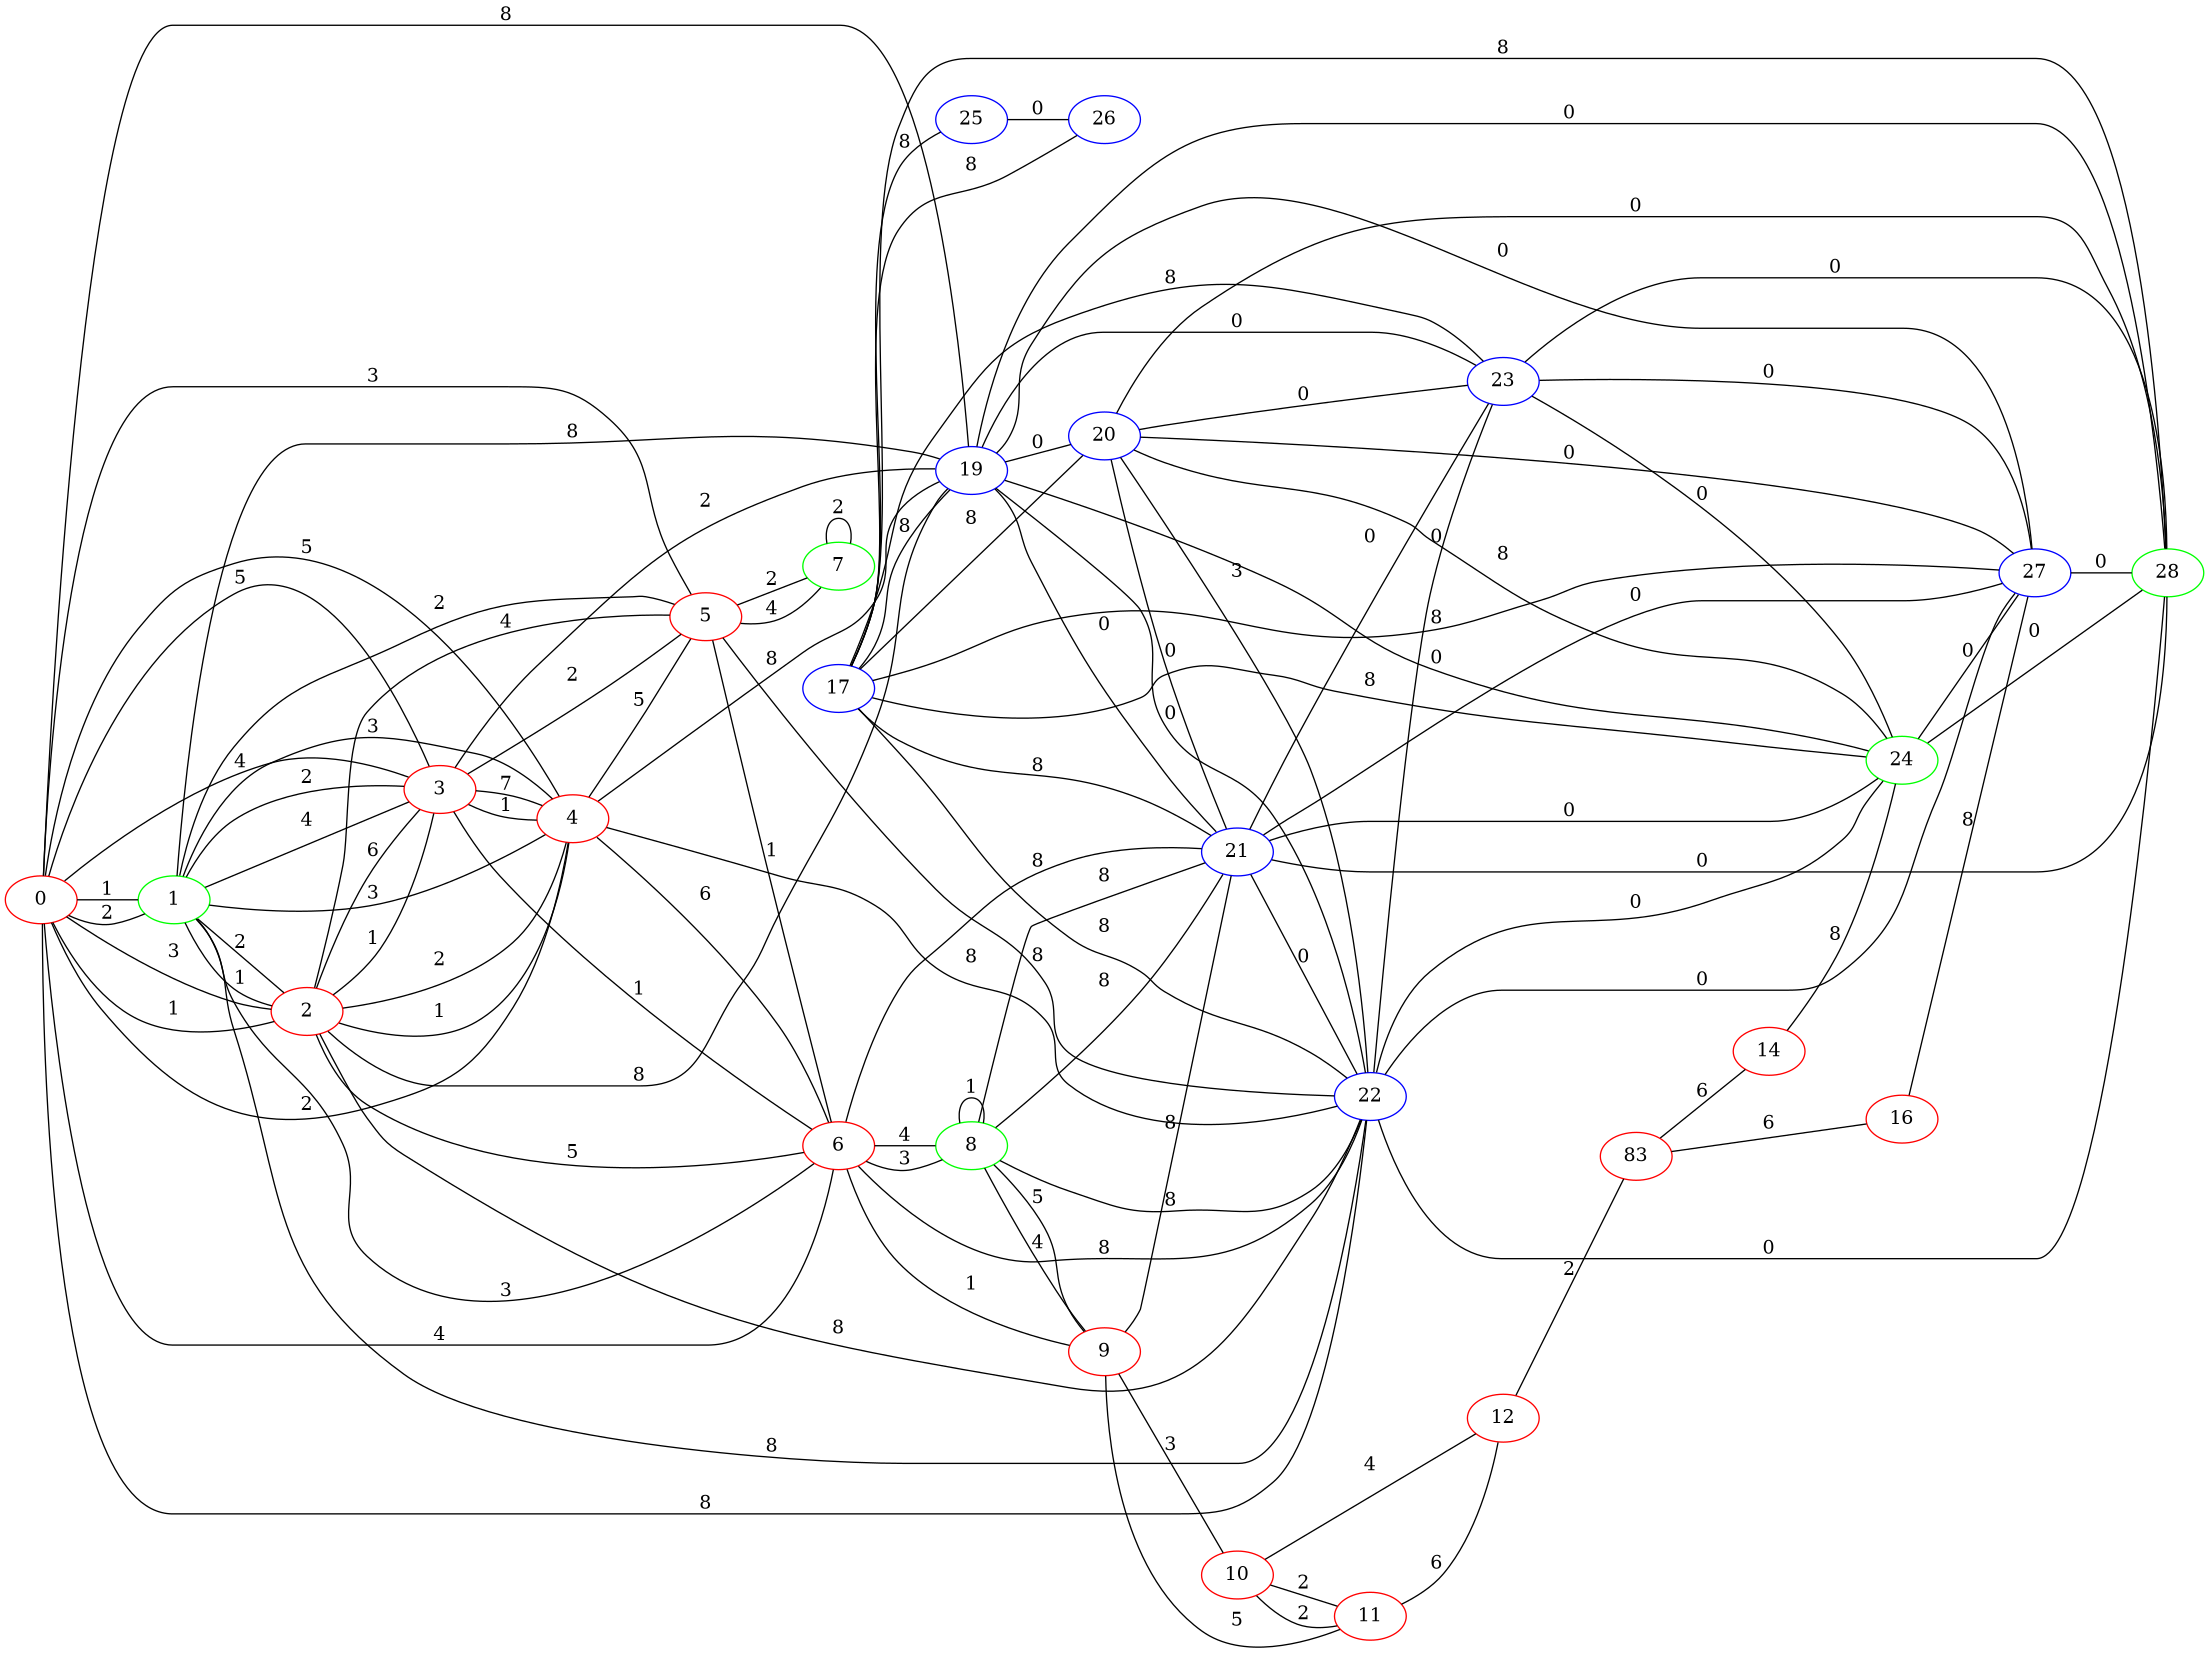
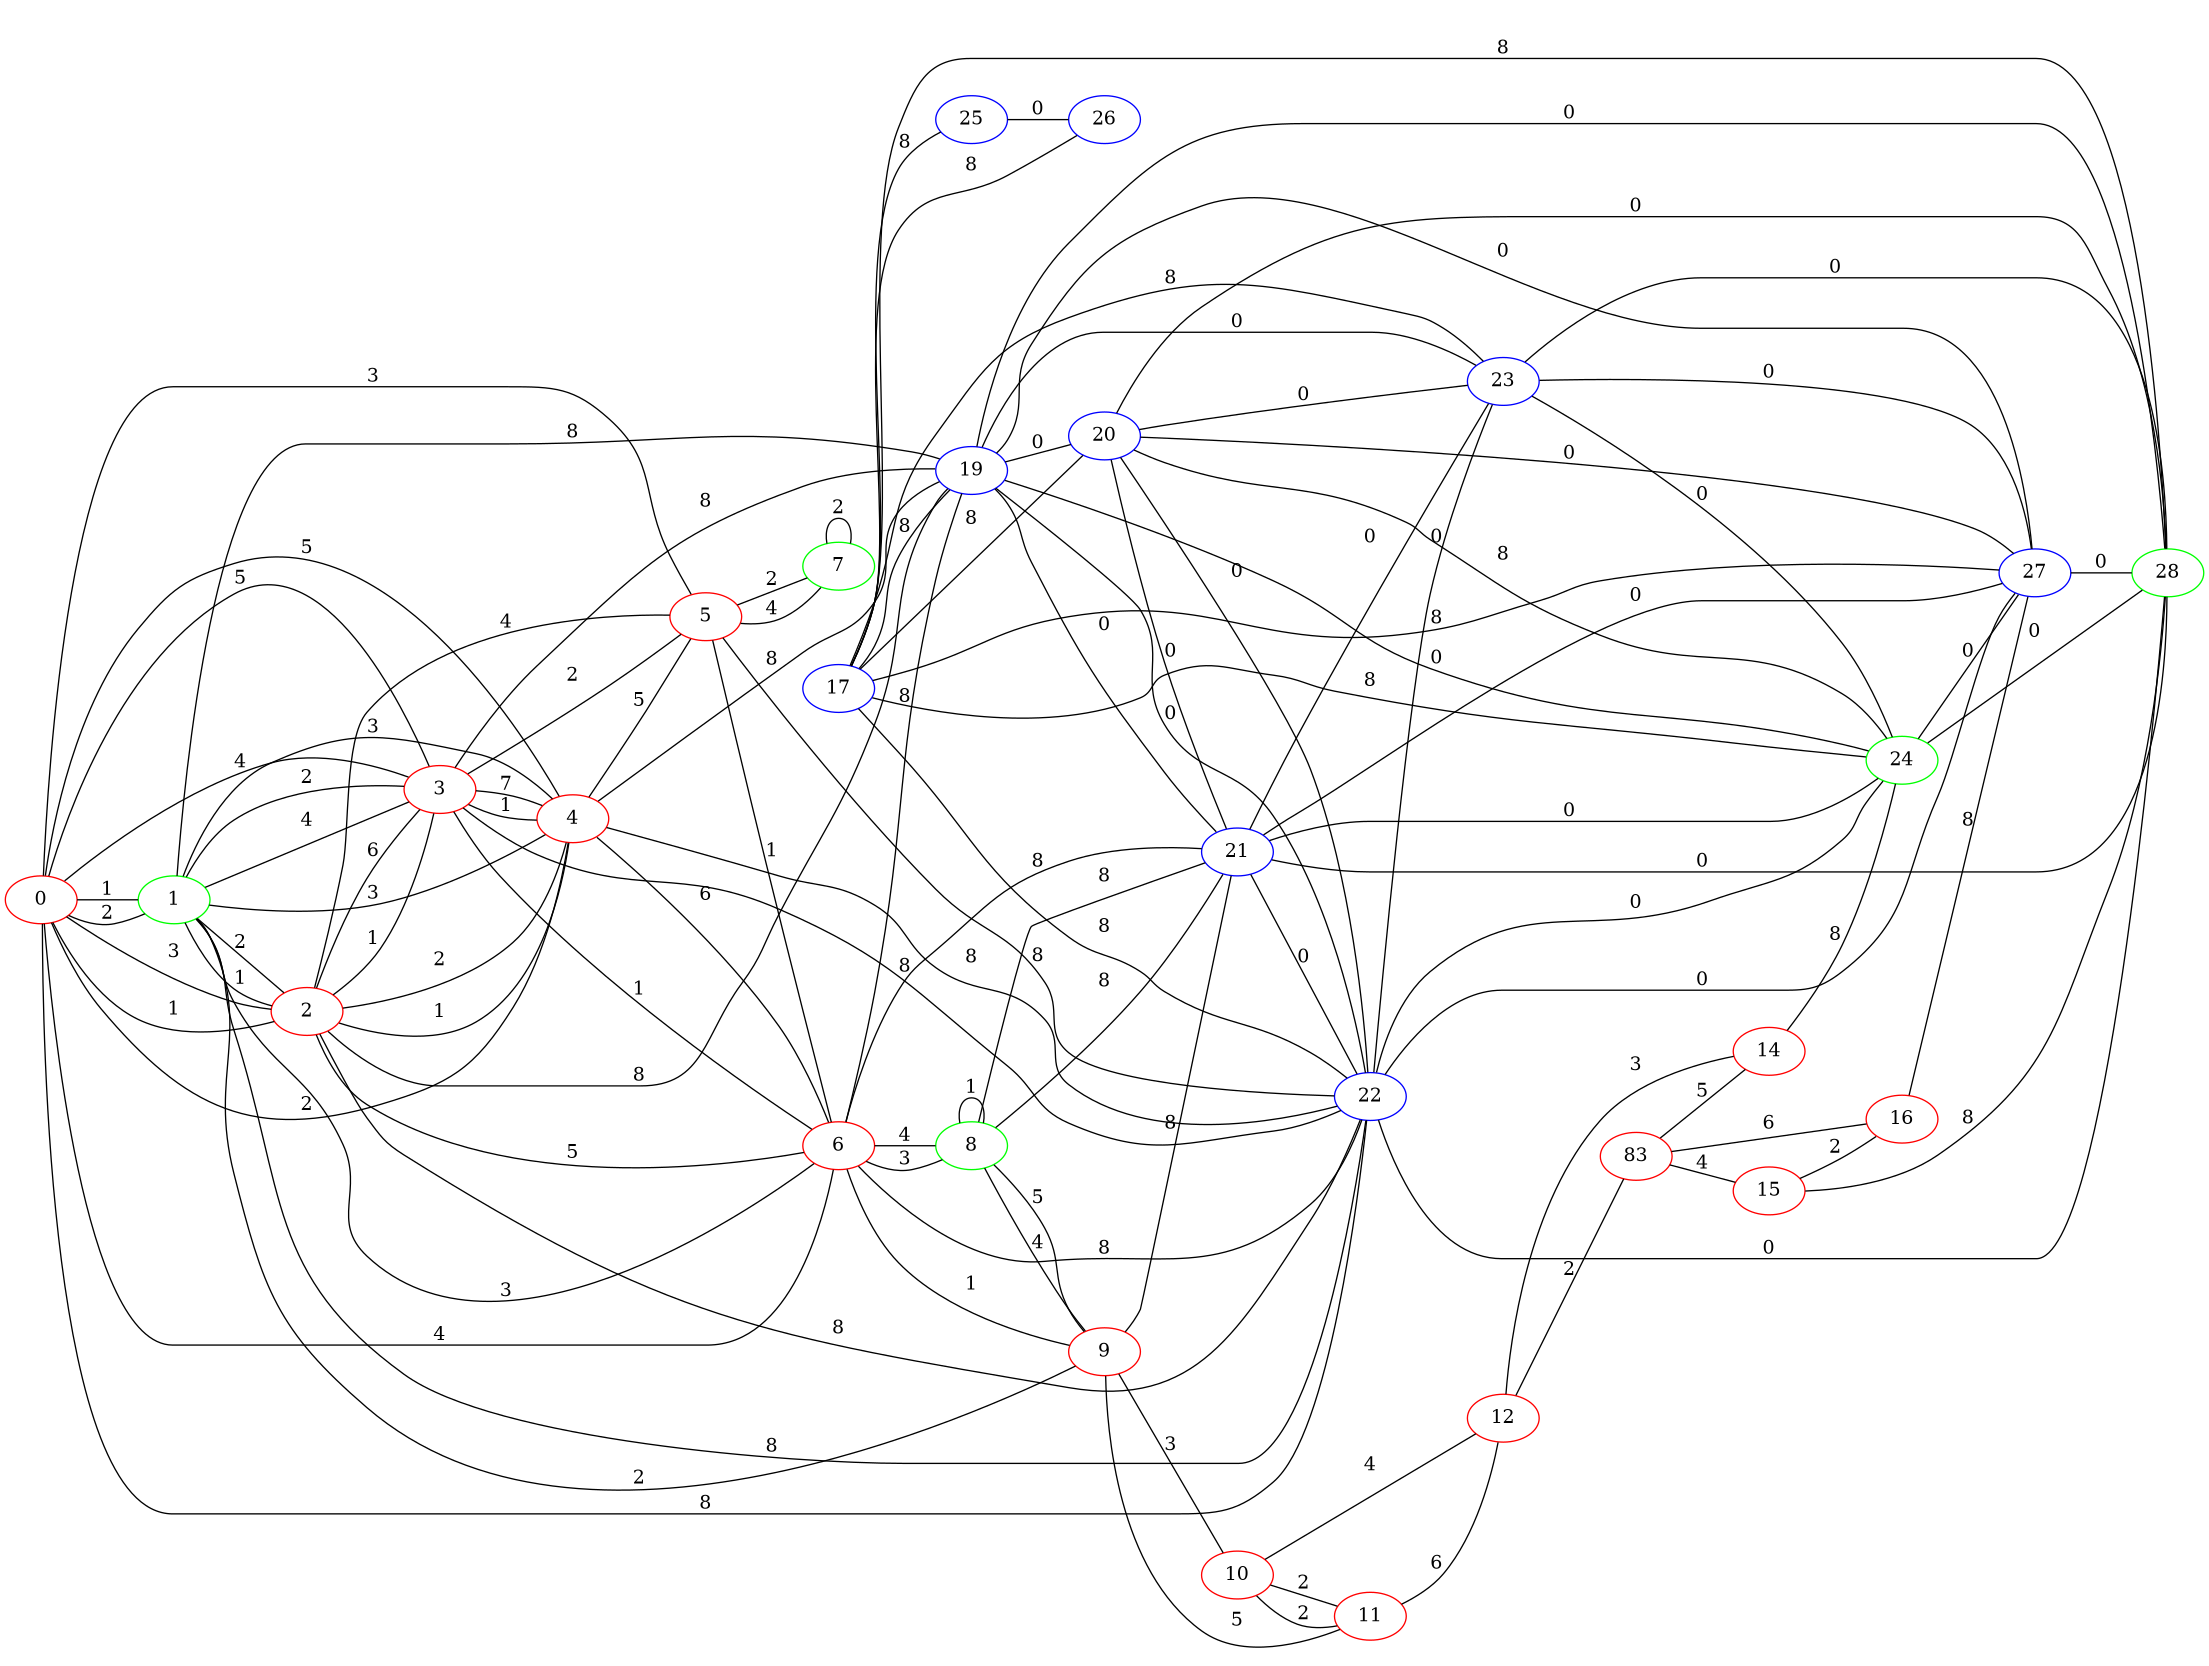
(299, 25) -> (900, 807)
(706, 502) -> (706, 502)
(1237, 572) -> (1237, 572)
(360, 661) -> (456, 1461)
(1032, 775) -> none
(1703, 1092) -> (1703, 1092)
none -> (1561, 1180)
none -> (1769, 1191)
(1197, 1210) -> (891, 971)
